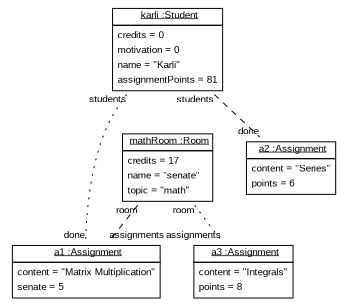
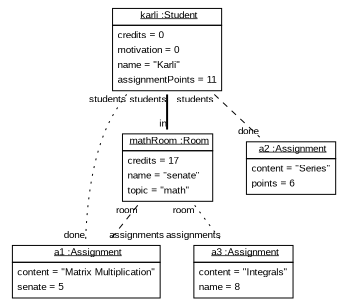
(168, 80) -> (167, 80)
none -> (167, 112)
(221, 287) -> (220, 287)
